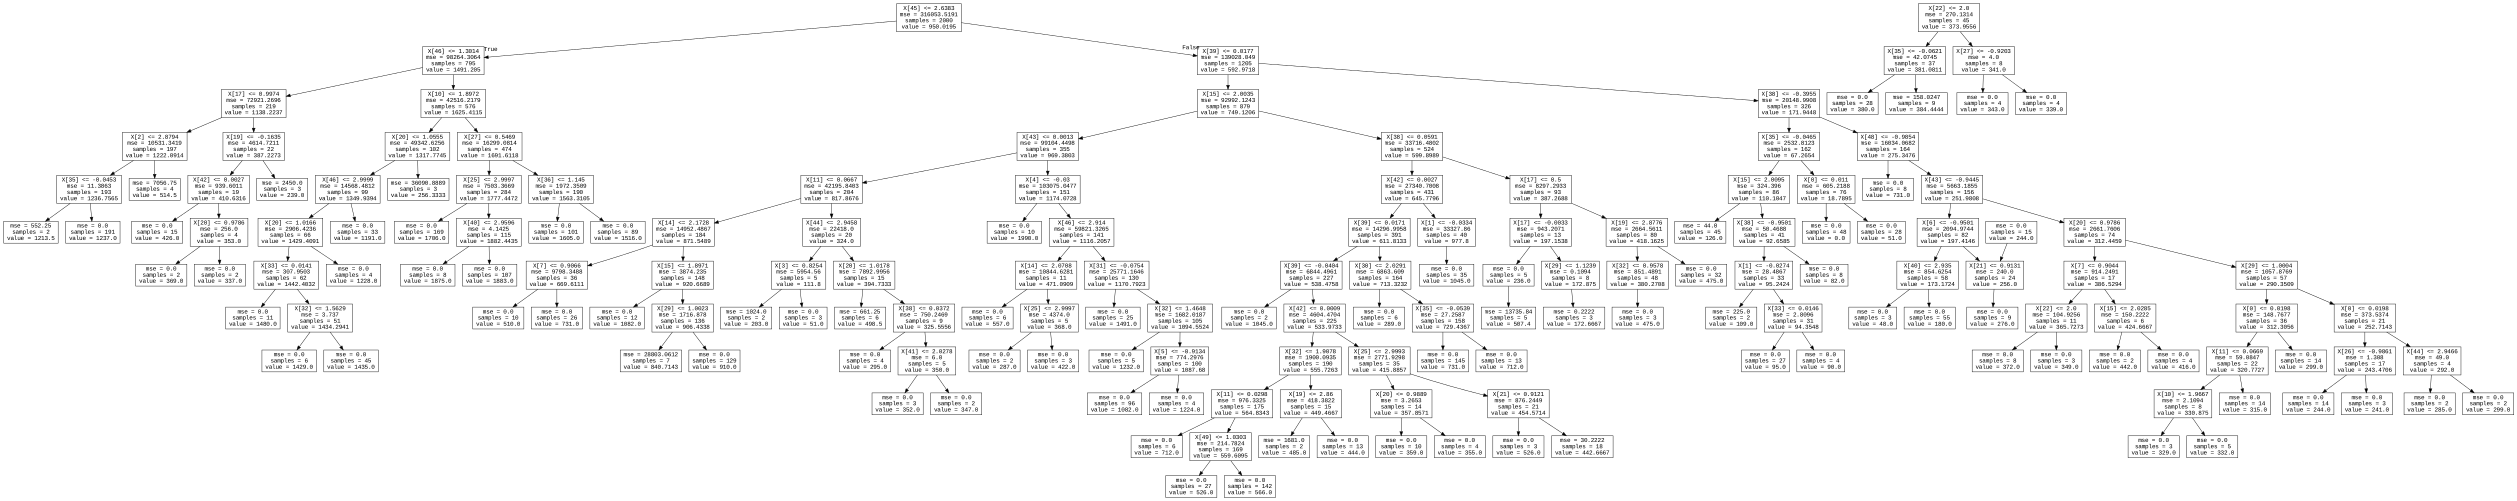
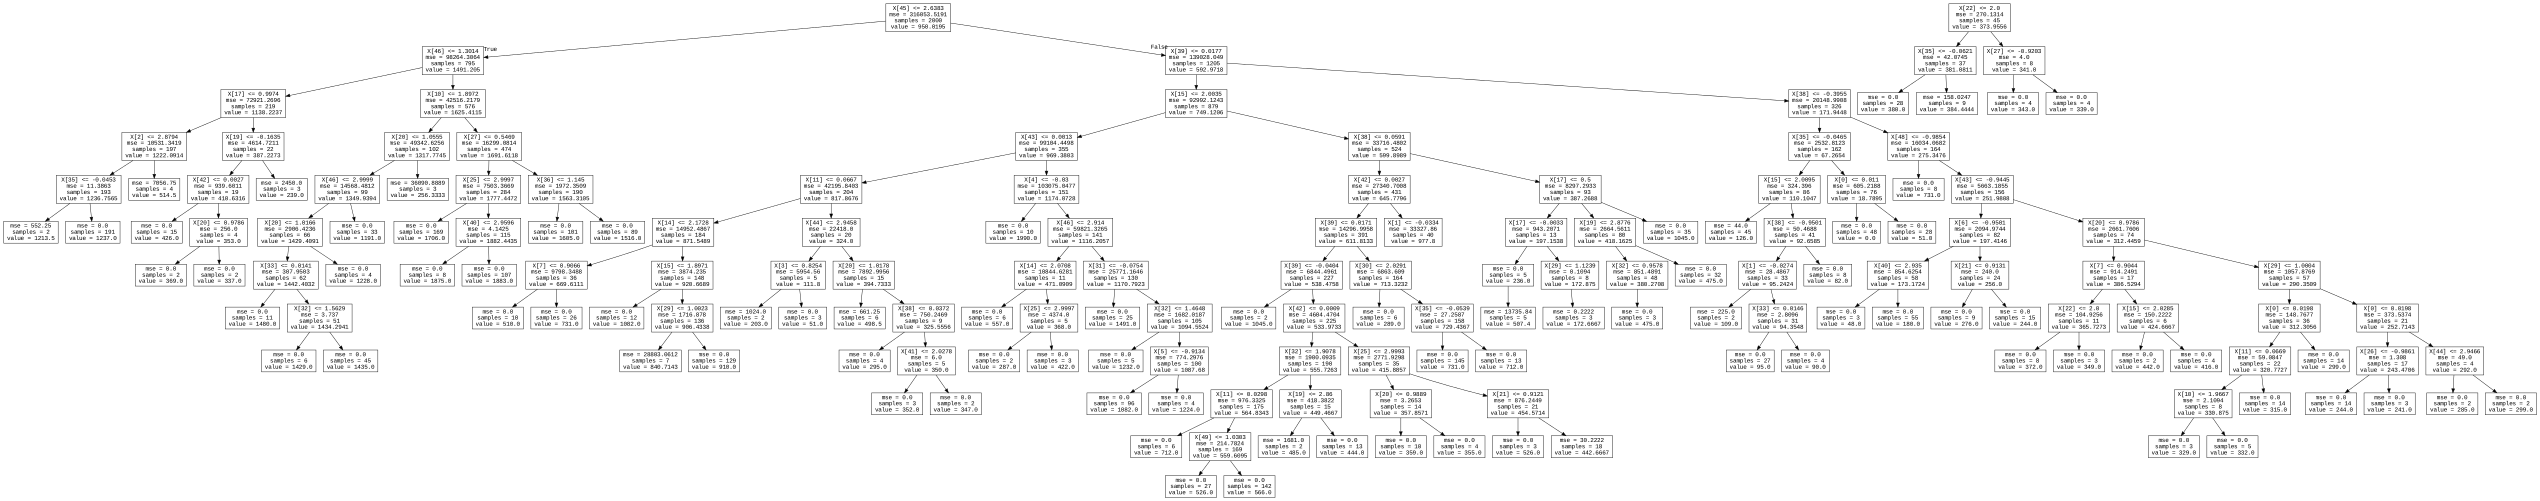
(2004, 250) -> (1997, 297)
(1447, 253) -> (1622, 211)
